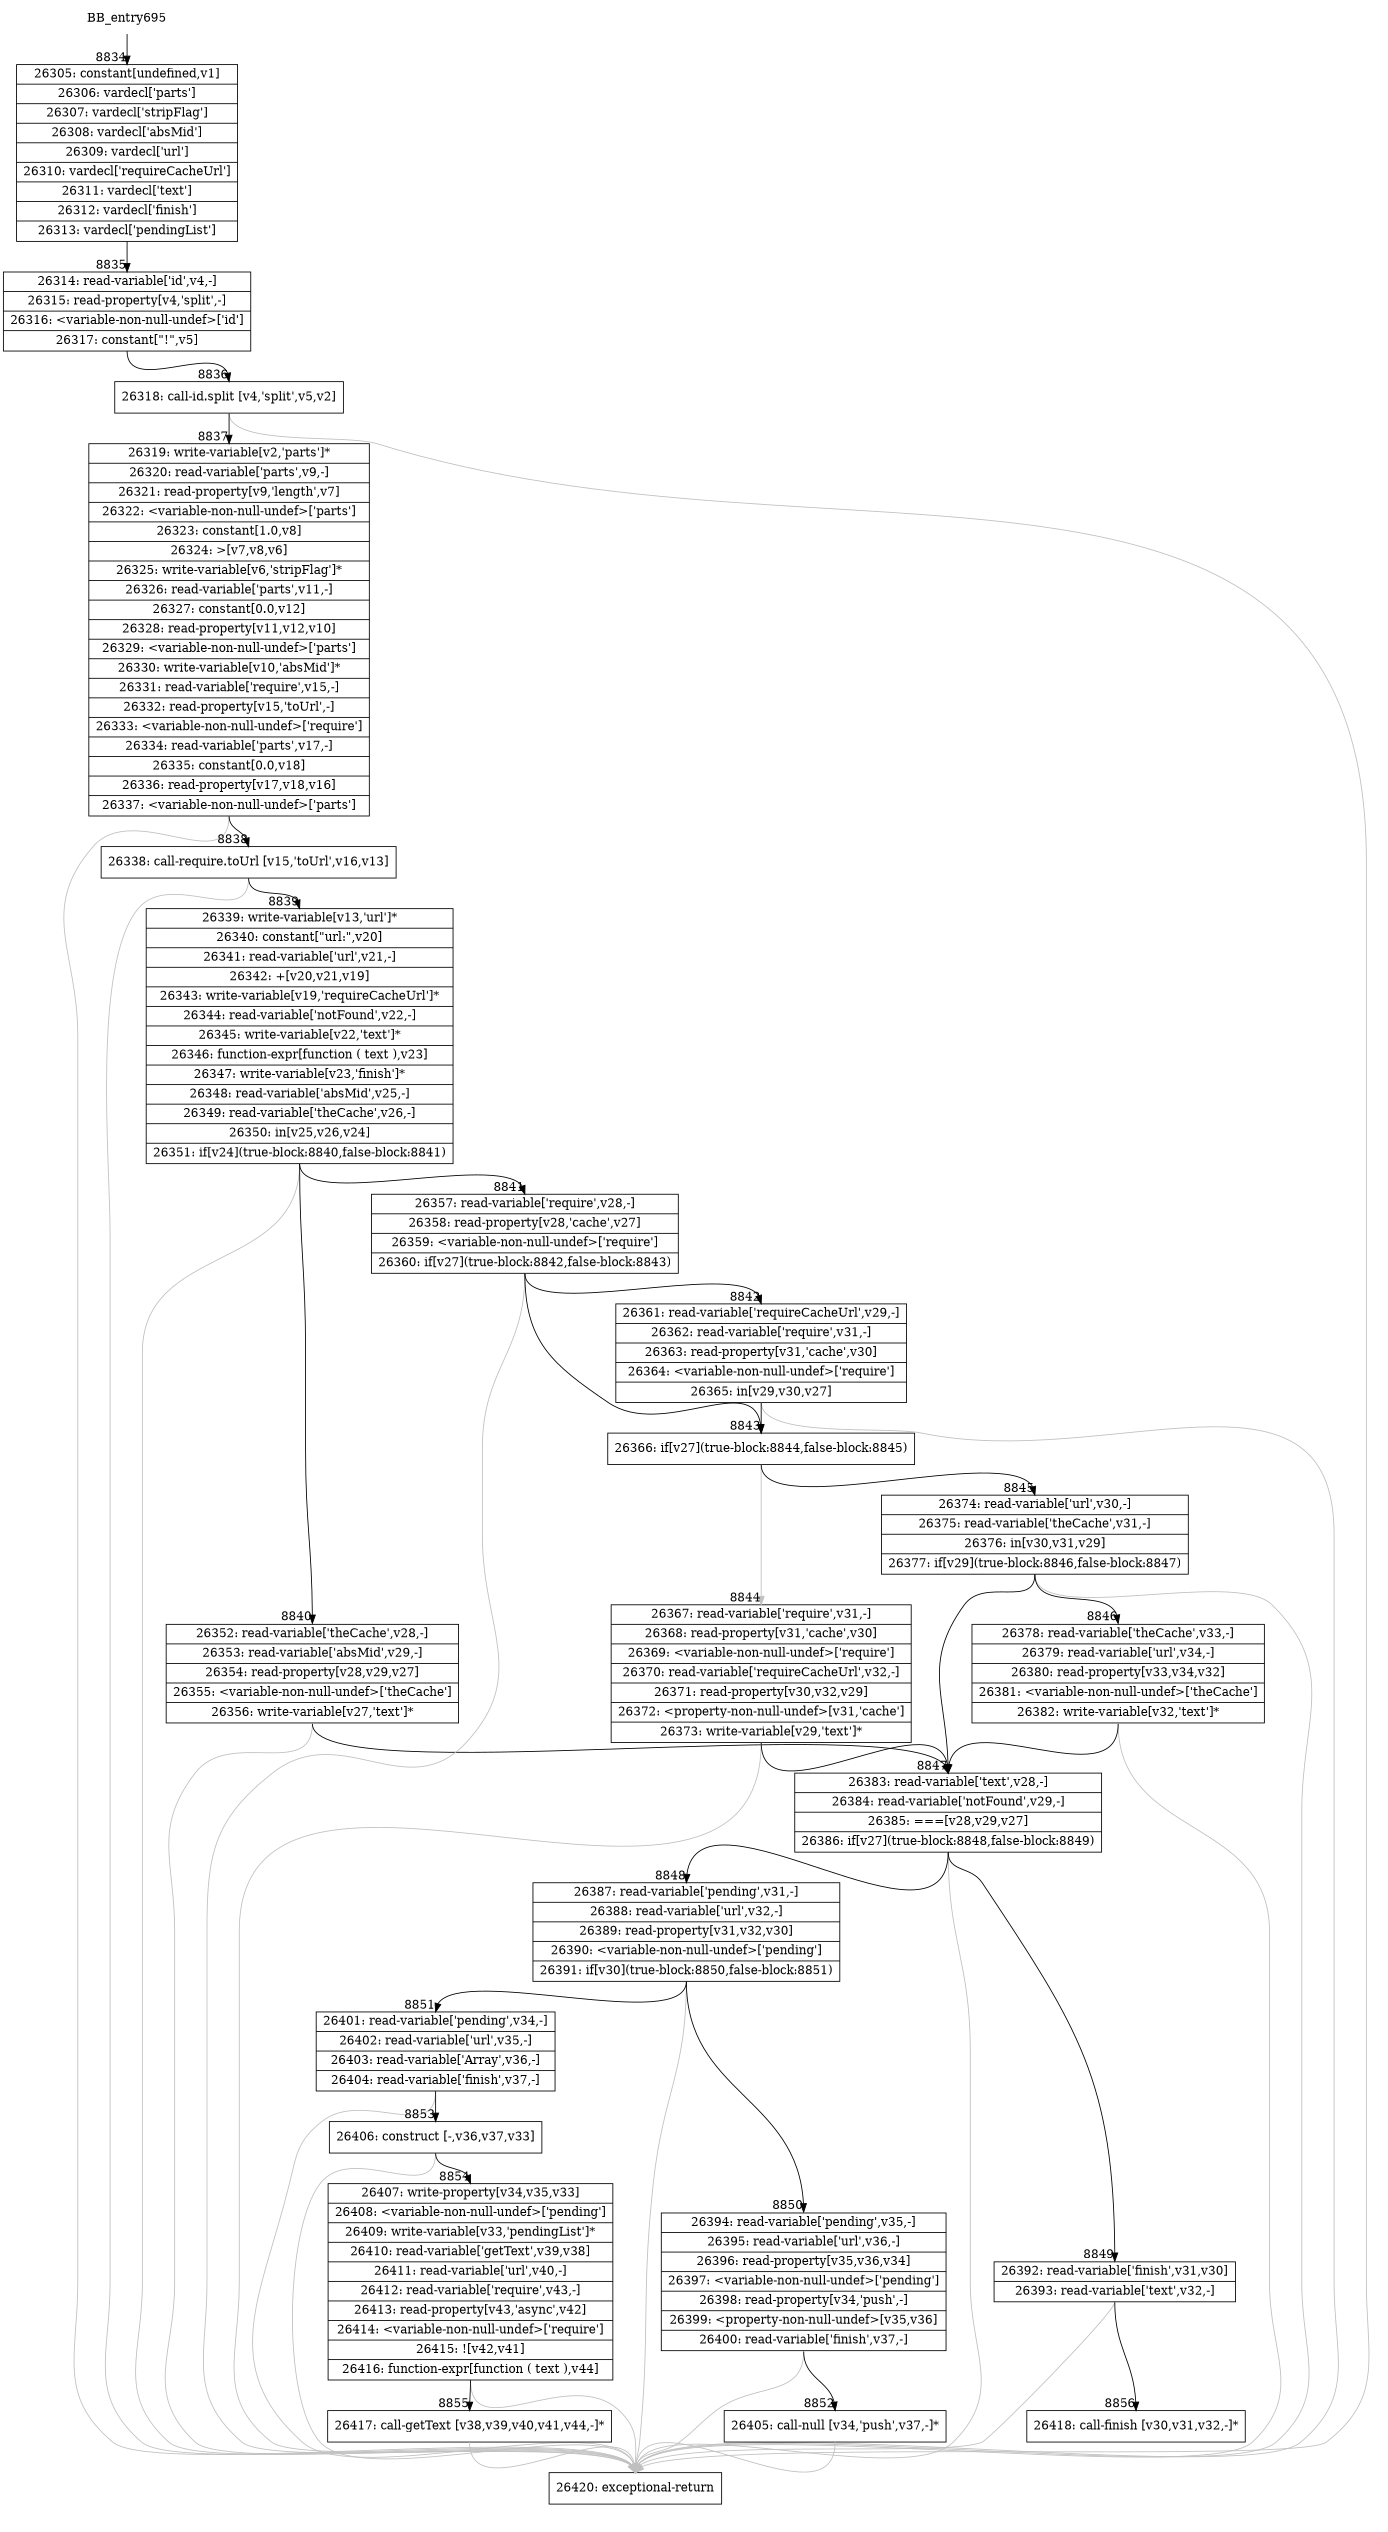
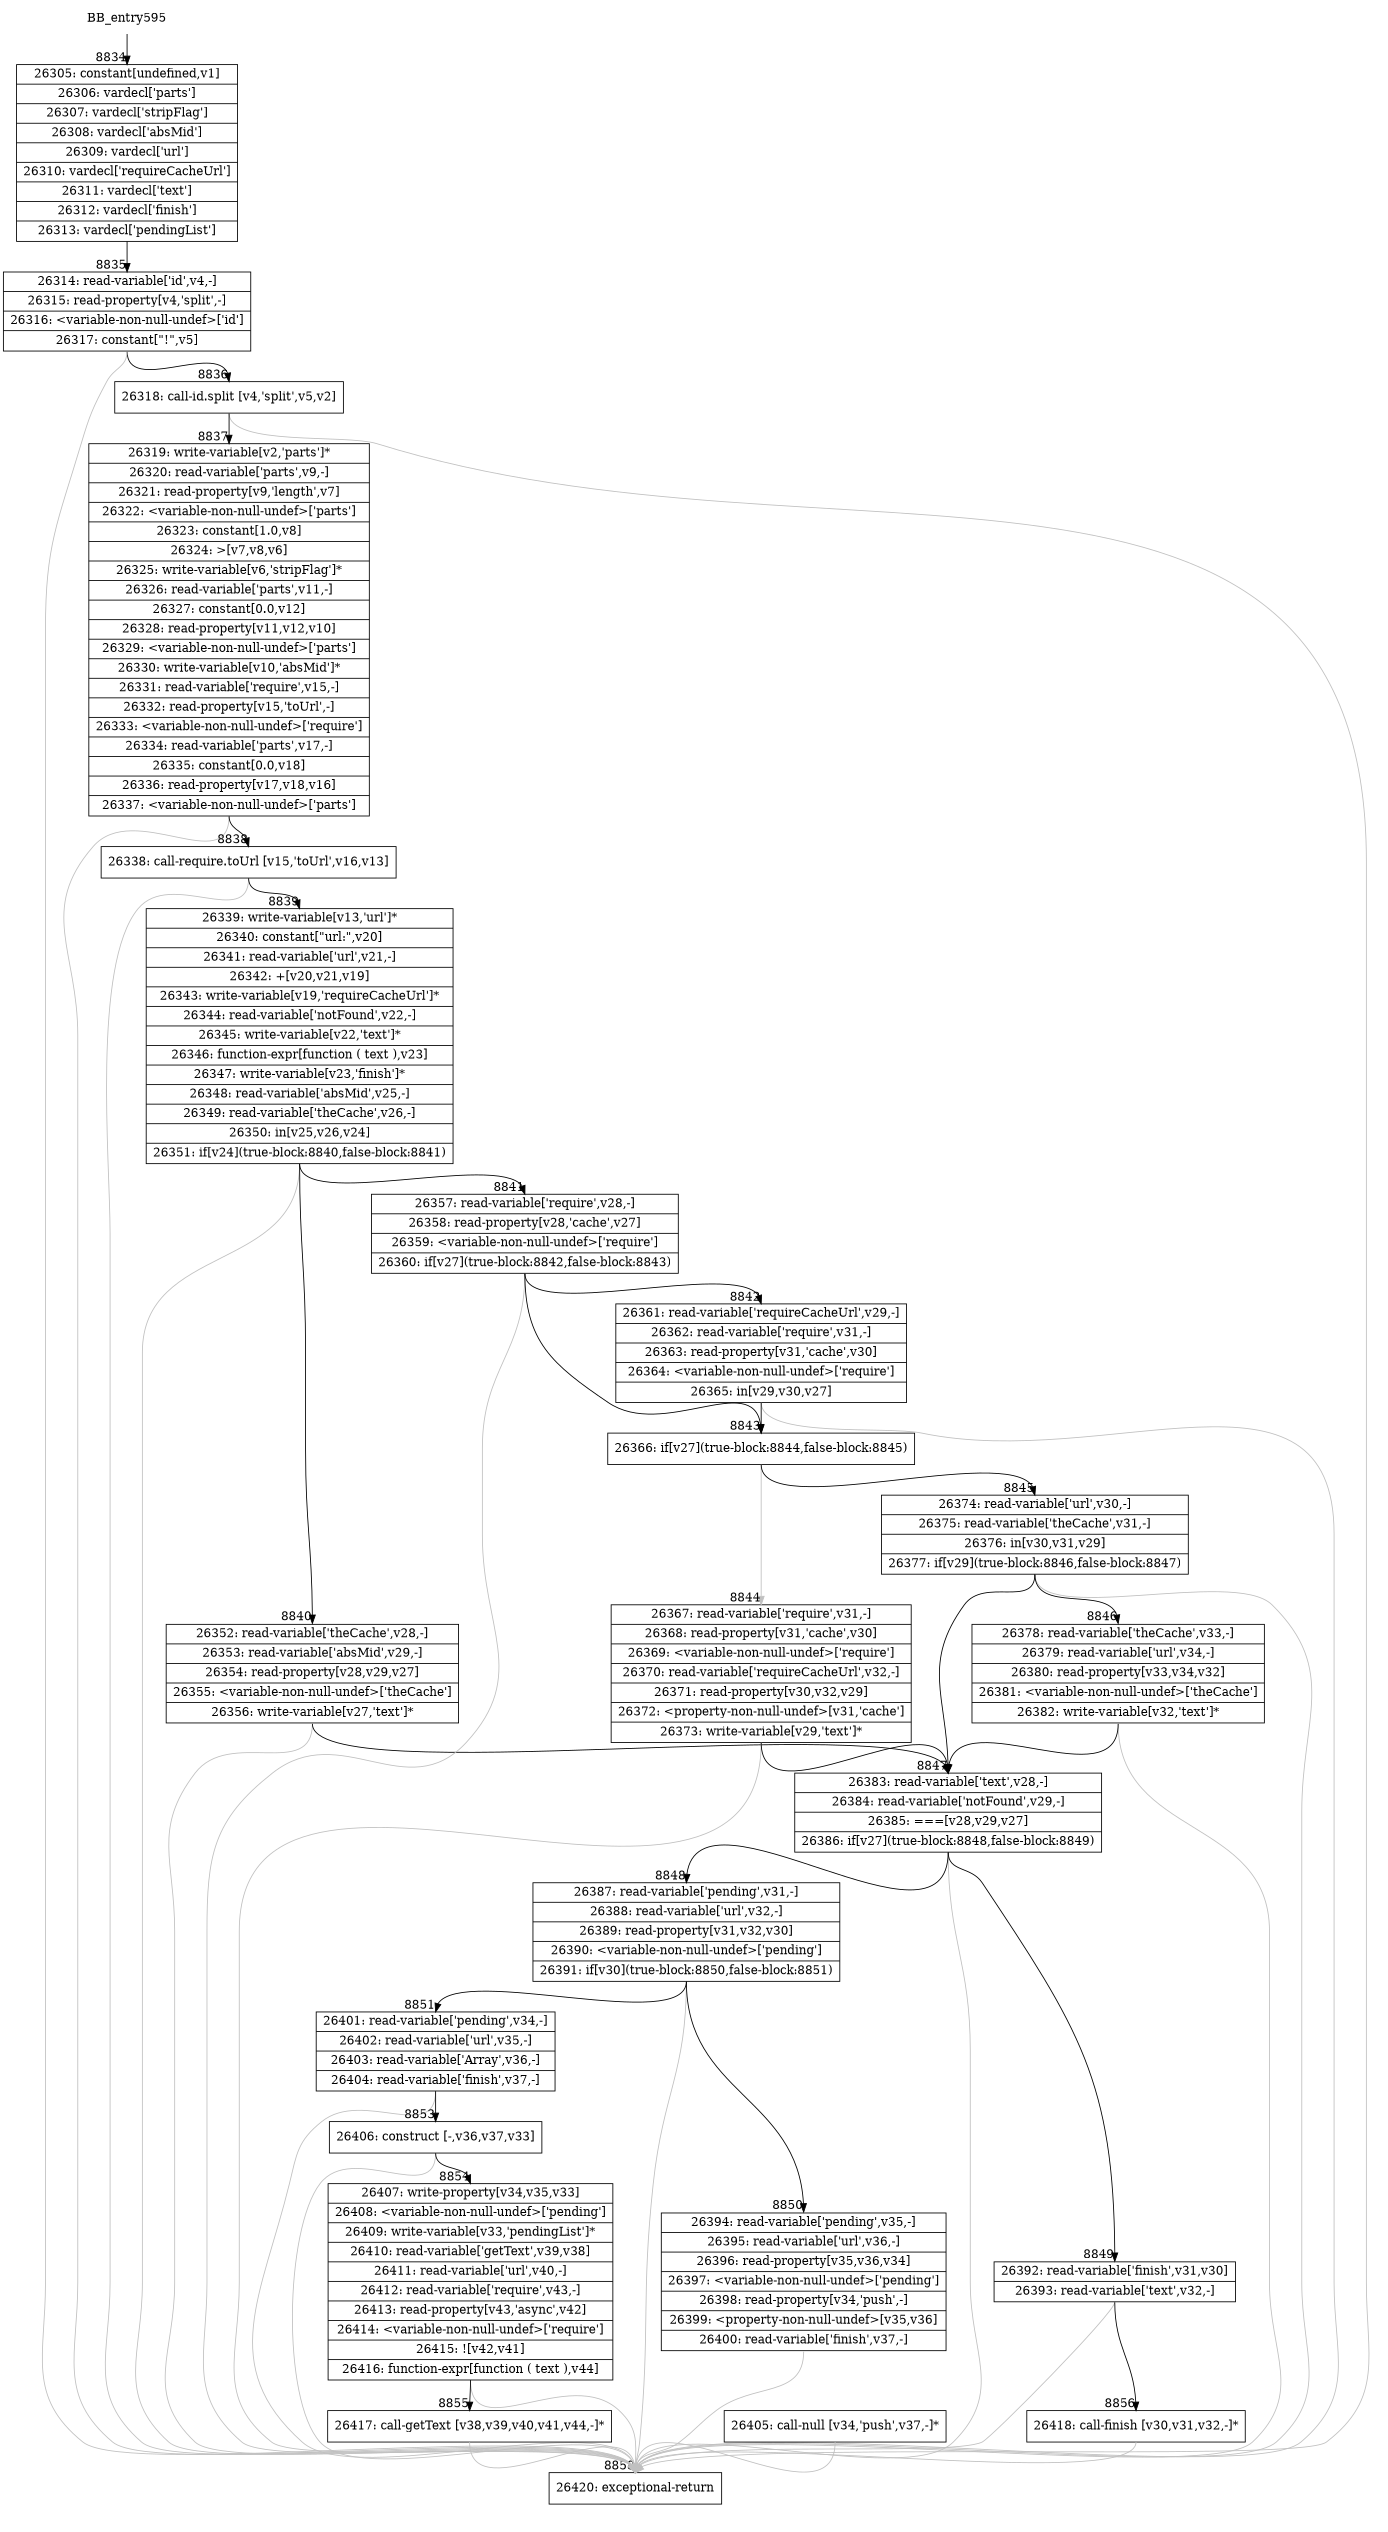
(127, 19) -> (127, 19)
none -> (45, 1671)
(816, 2378) -> none
none -> (940, 2460)
